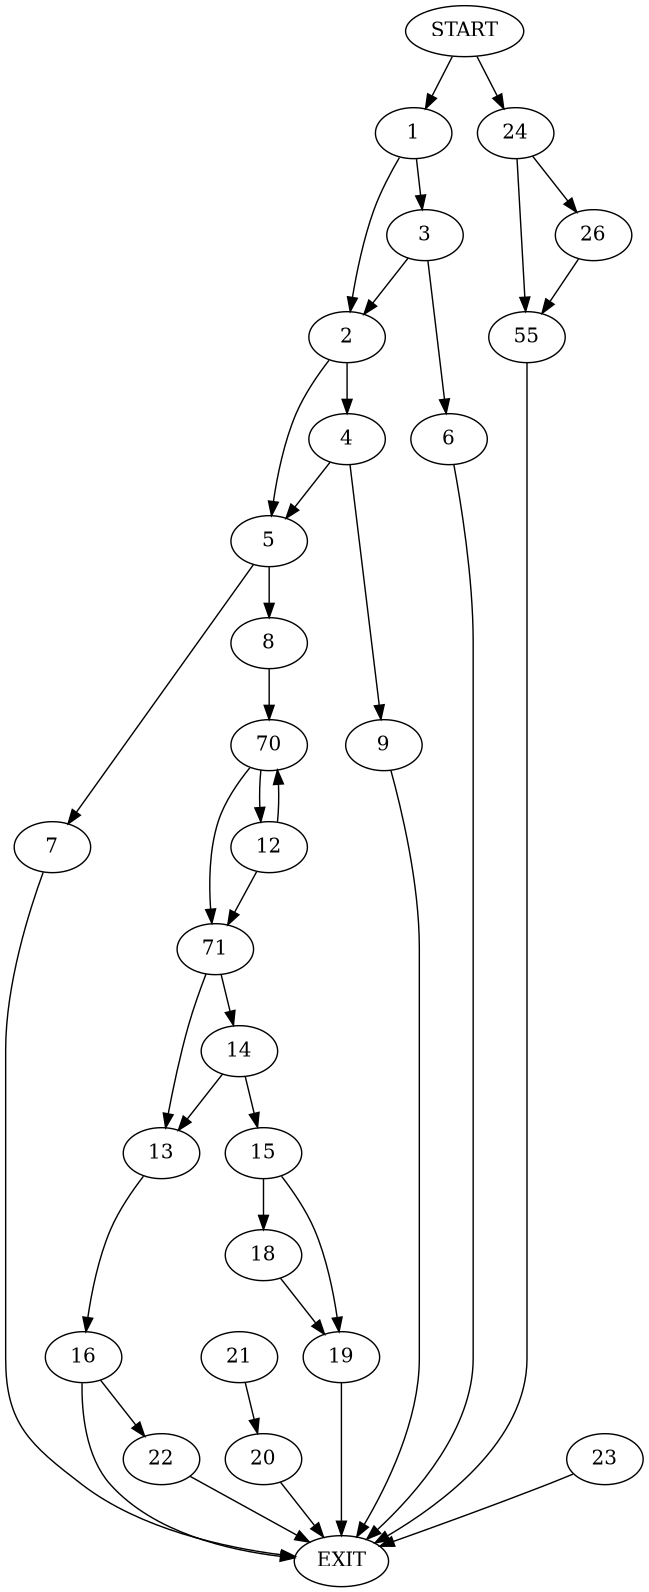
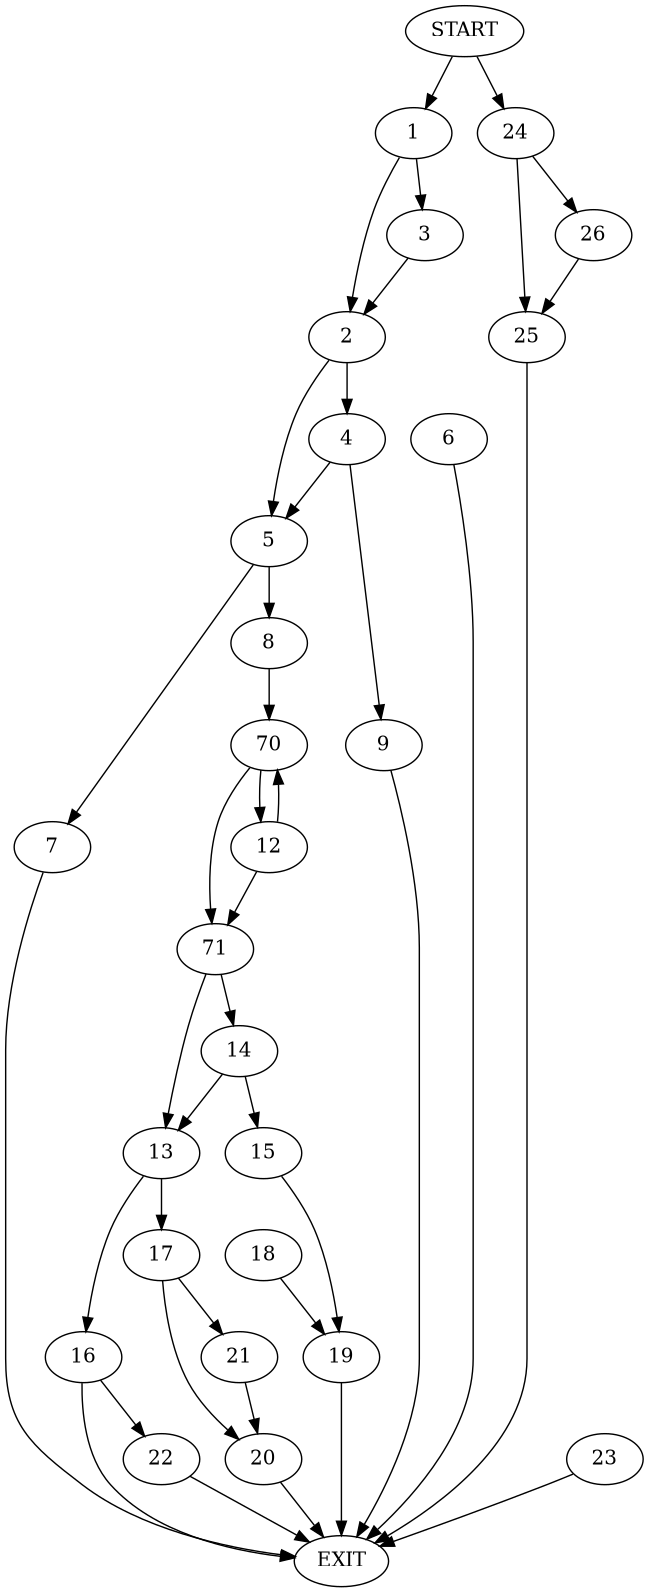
(436, 330) -> none
(527, 337) -> (527, 337)
(264, 1197) -> none
none -> (162, 1255)
